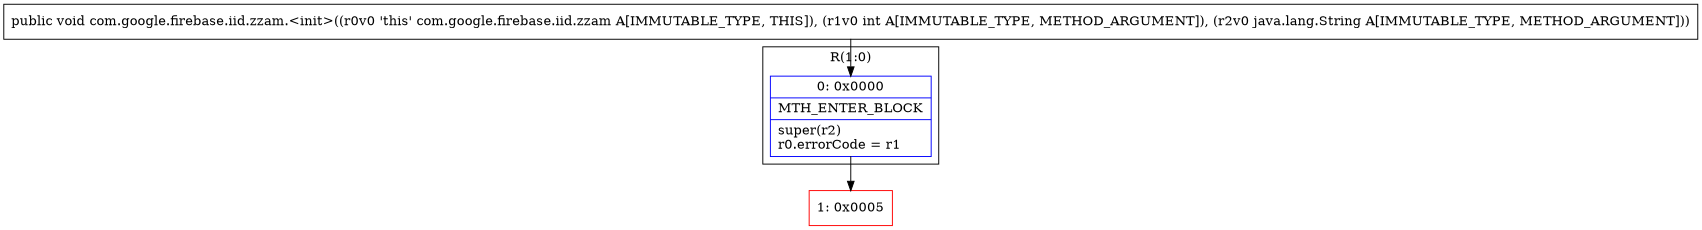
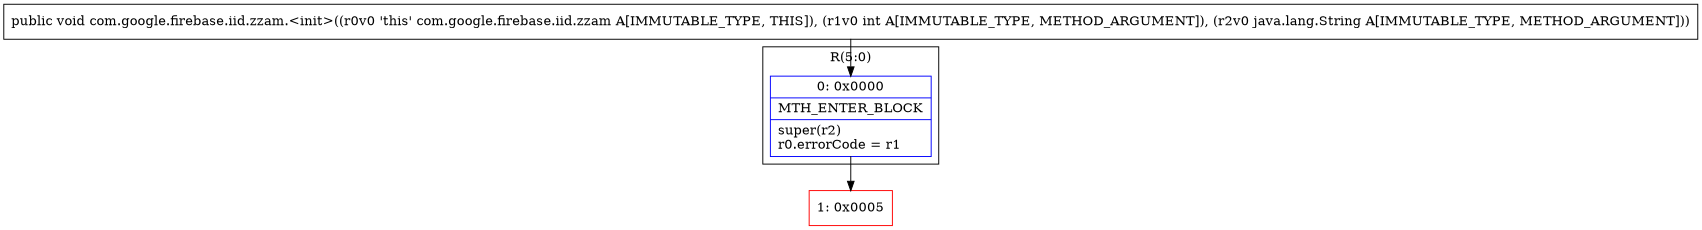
(851, 58) -> (851, 58)
